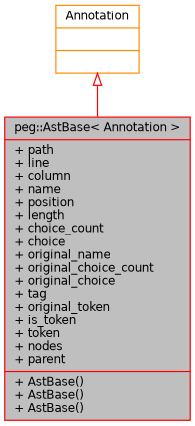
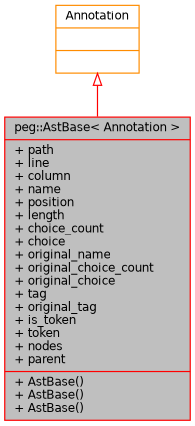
(62, 307) -> (56, 307)
